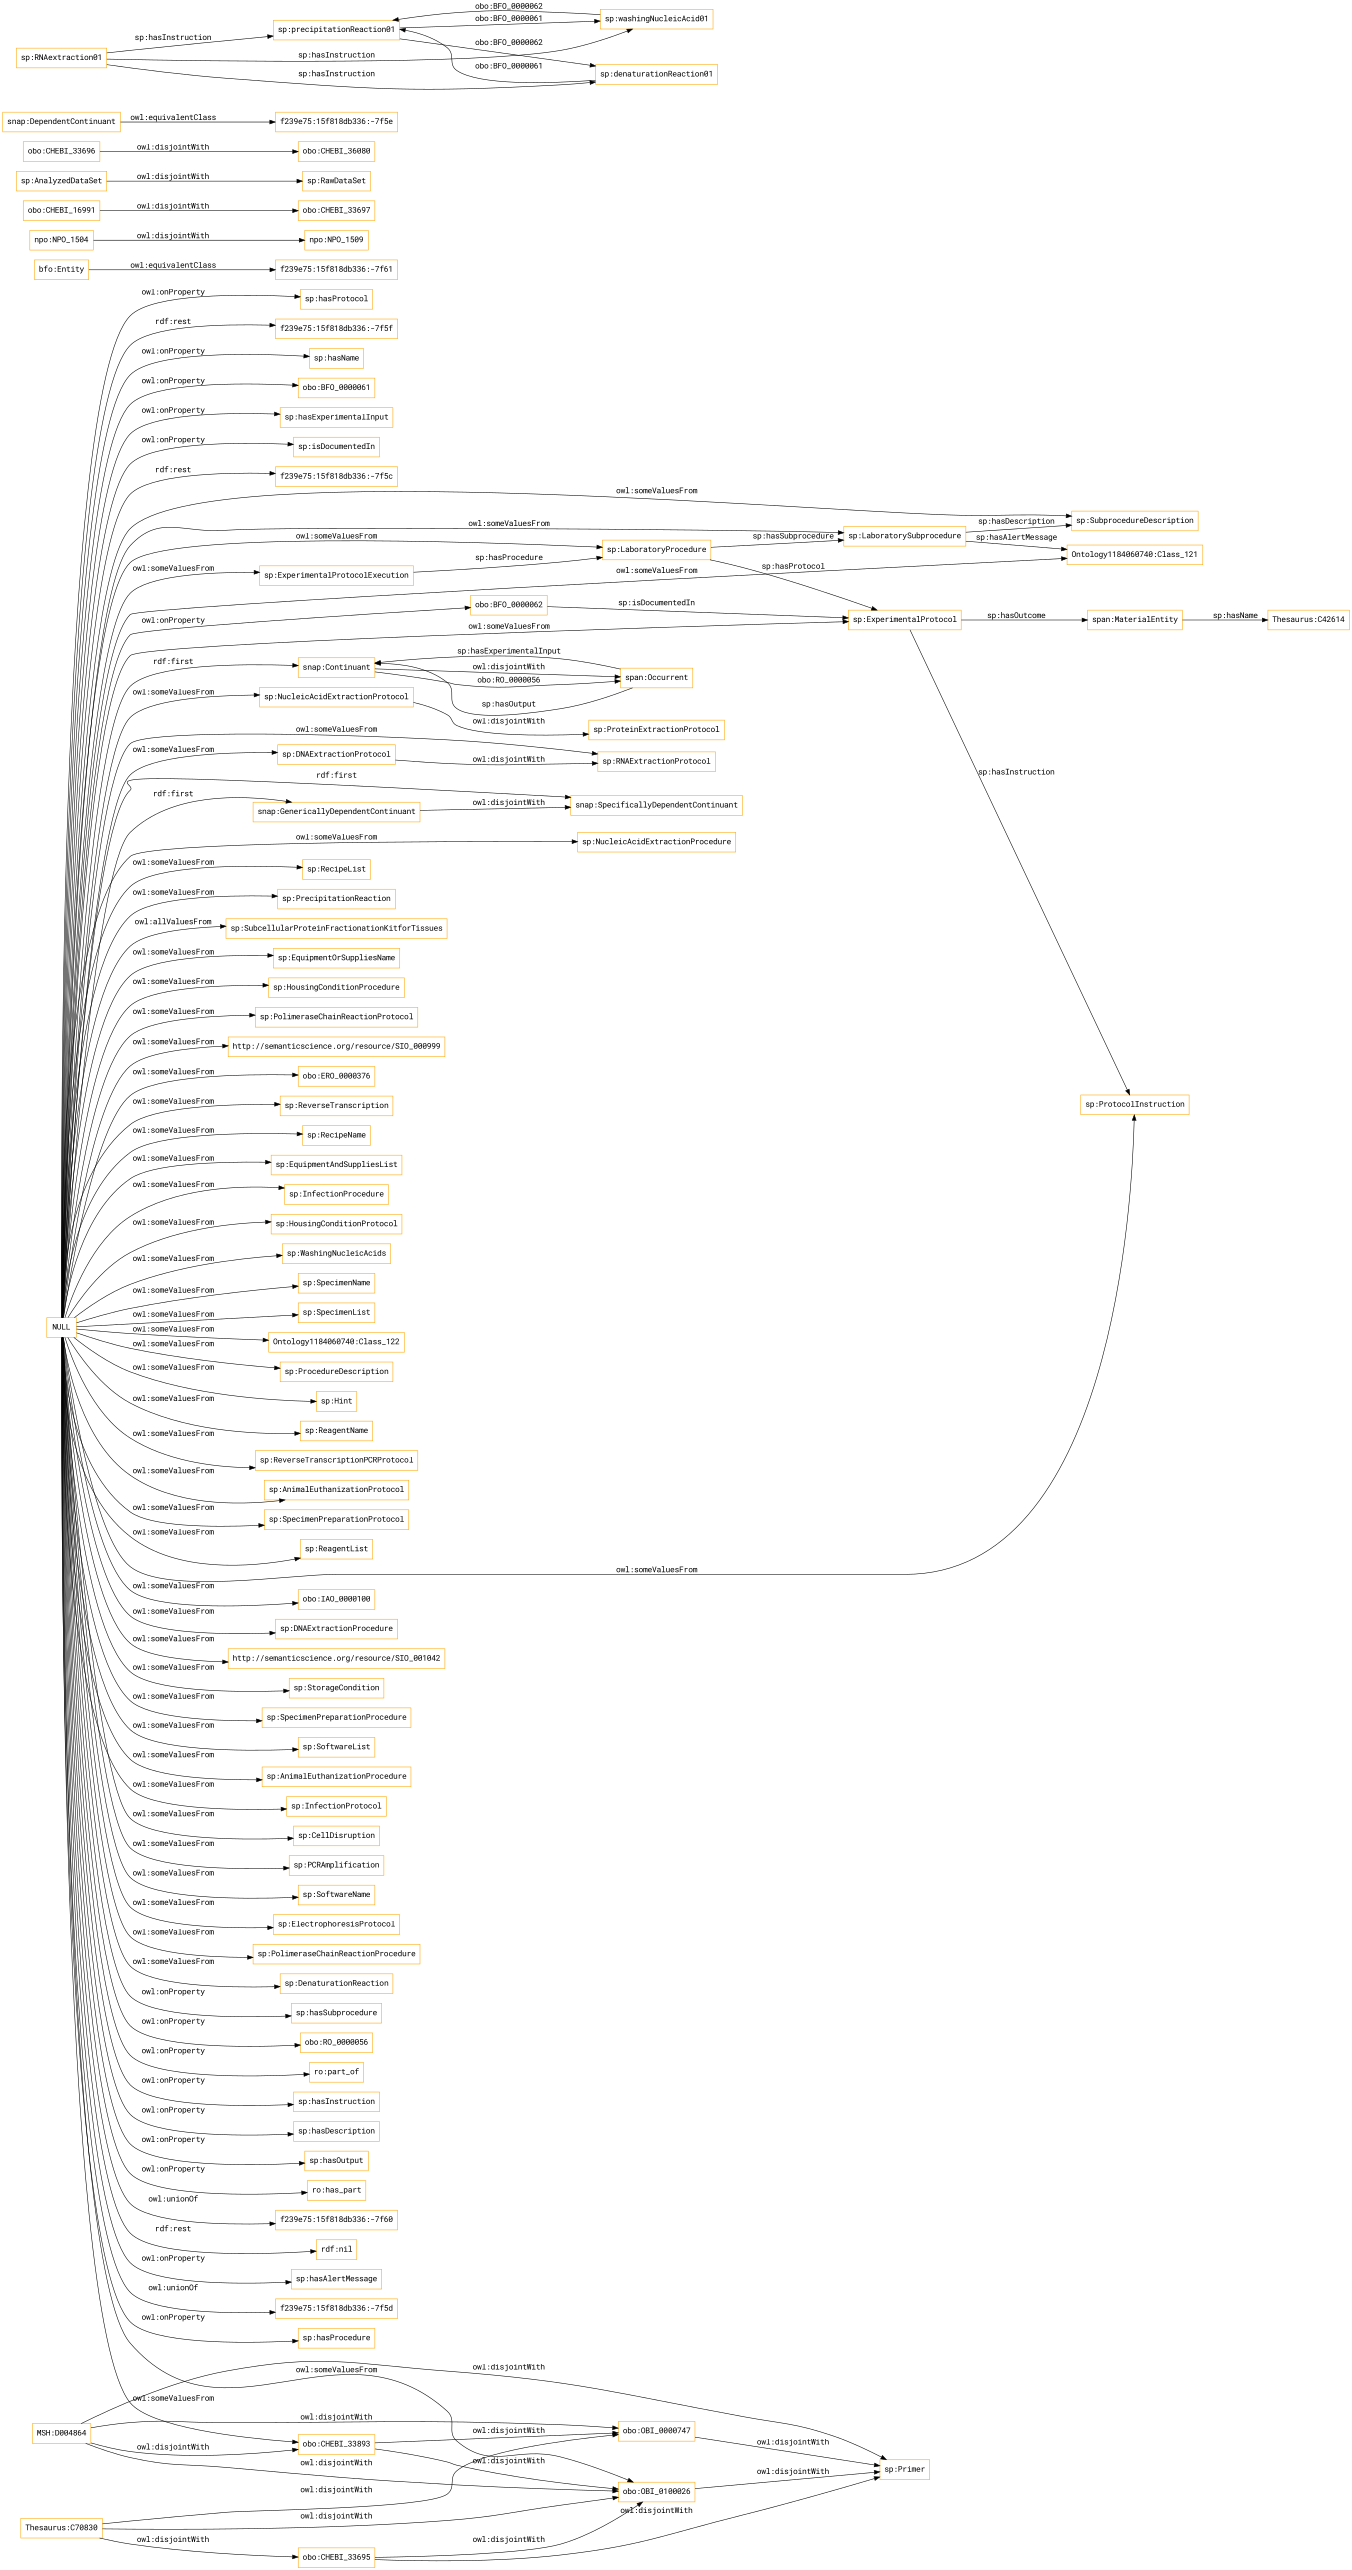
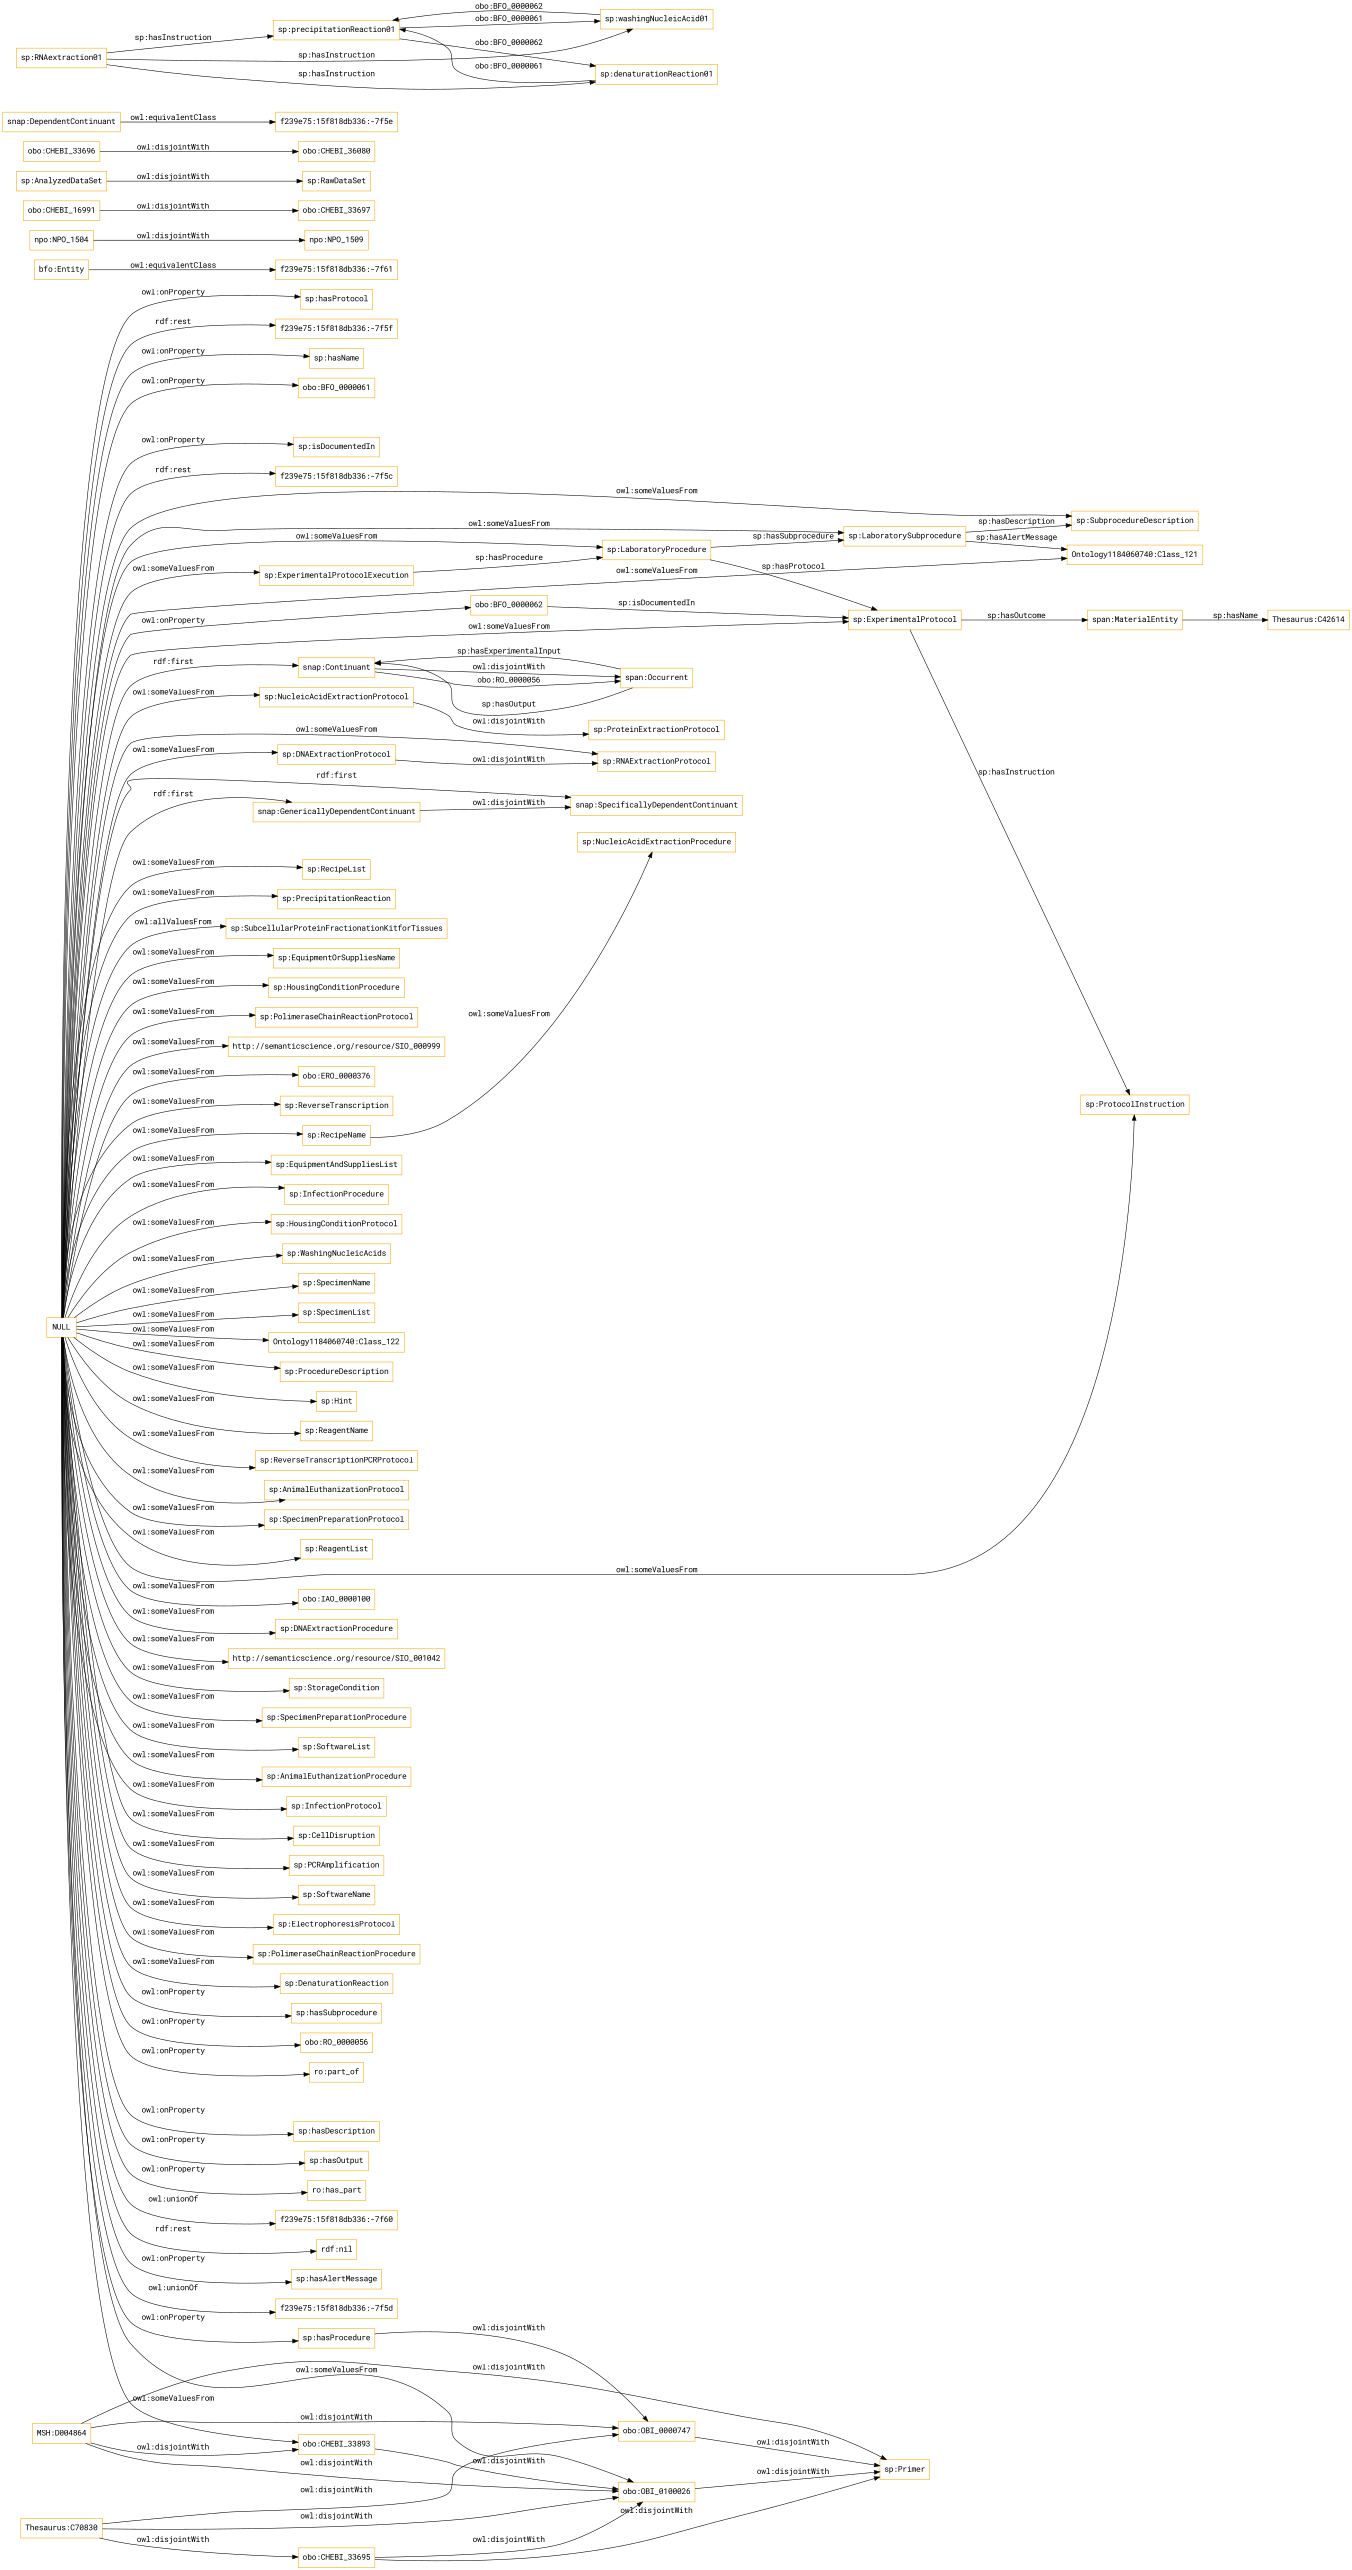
(337, 418) -> none
(122, 869) -> (543, 1035)
(337, 2102) -> none
(494, 2438) -> (521, 2341)
